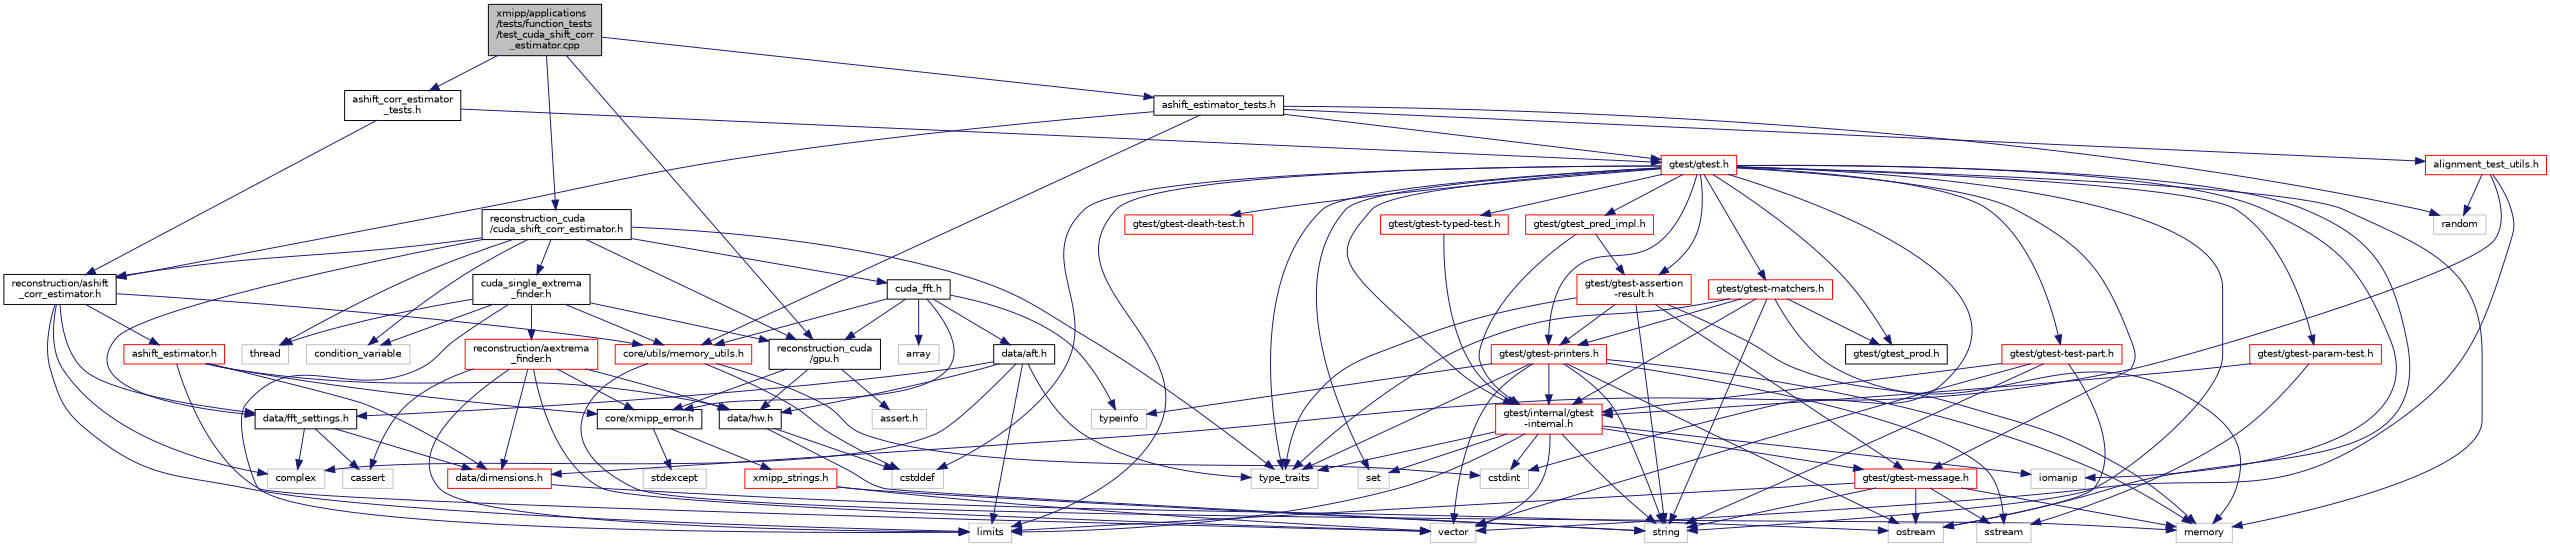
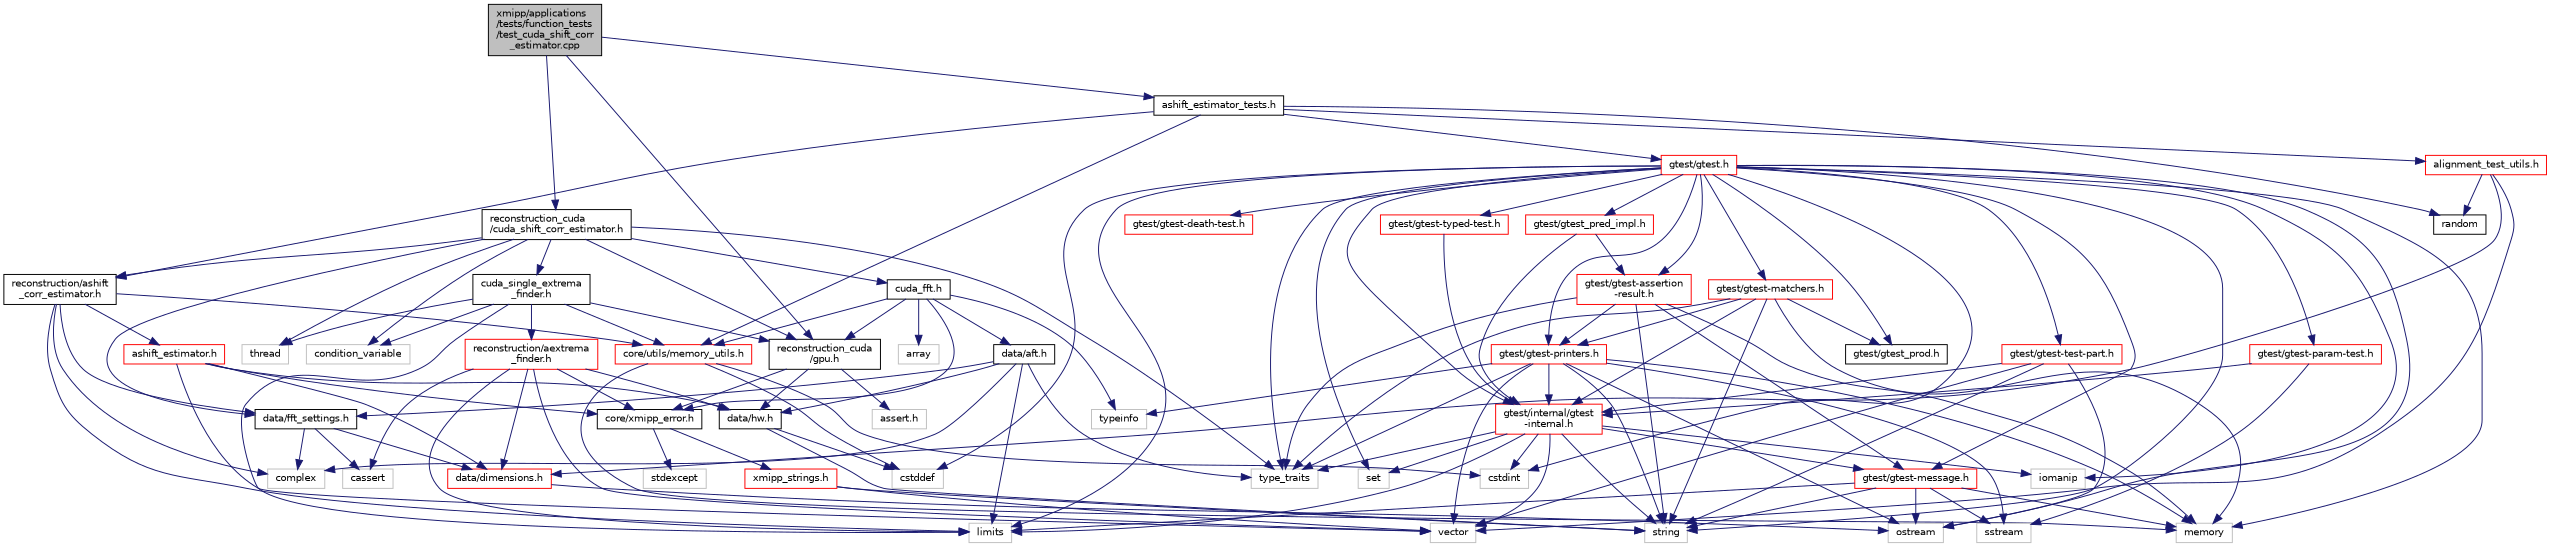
(403, 106) -> none
(2460, 225) -> (2460, 225)
